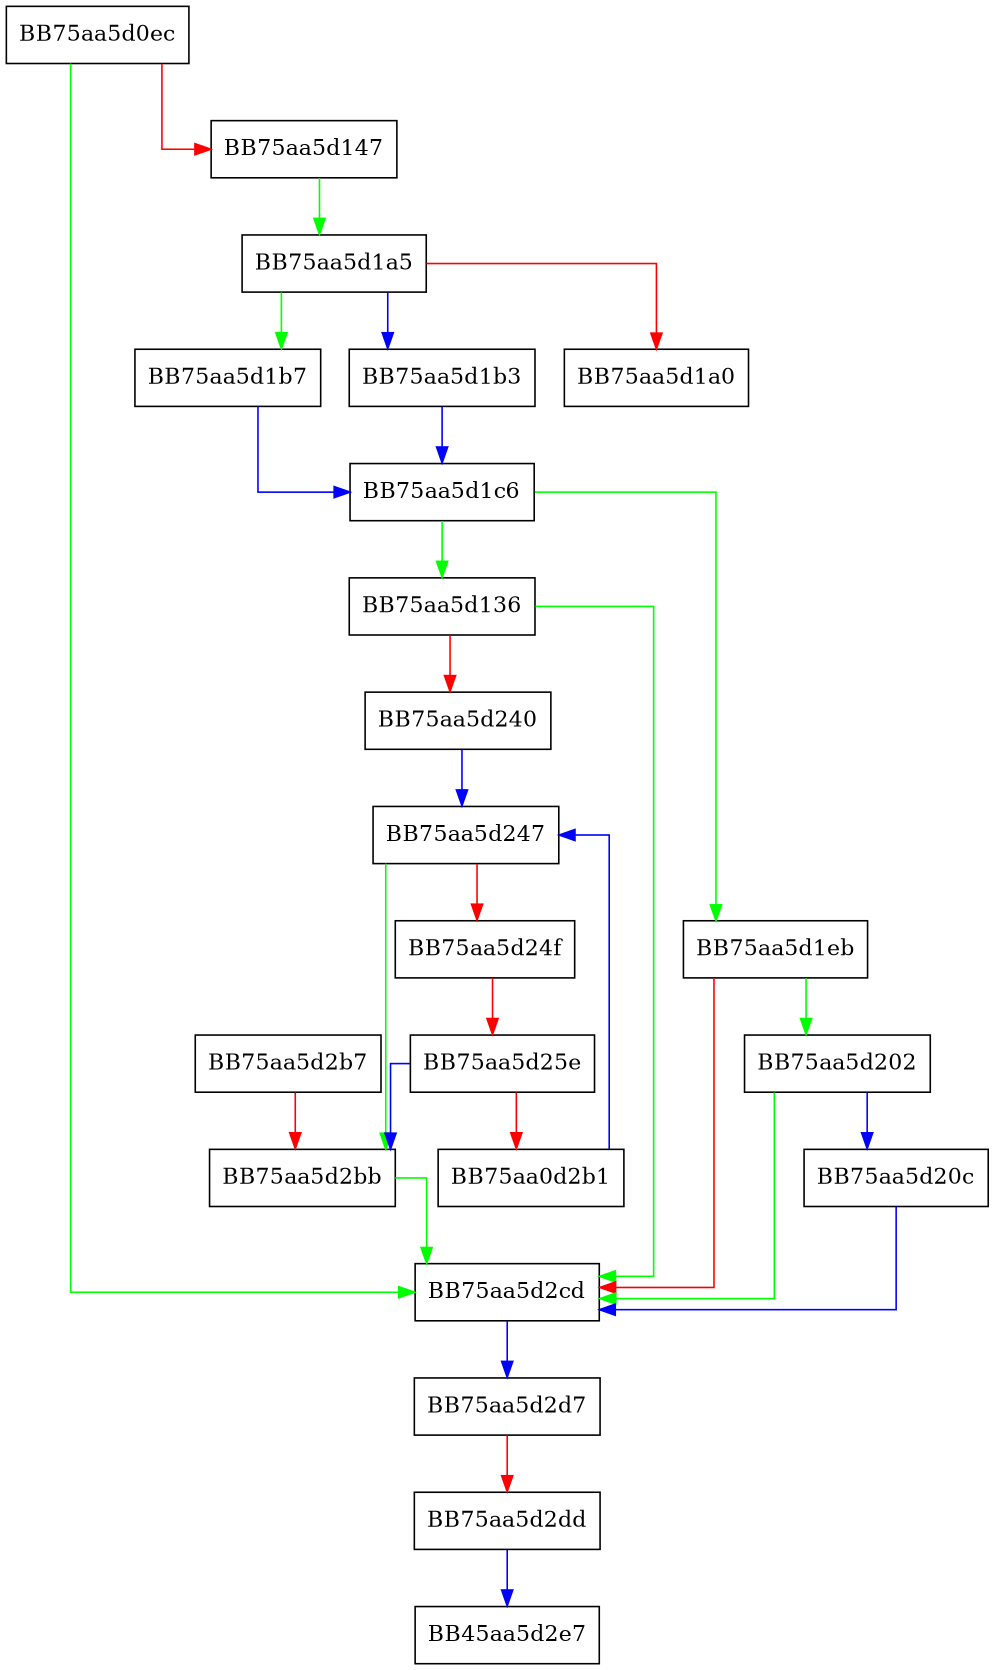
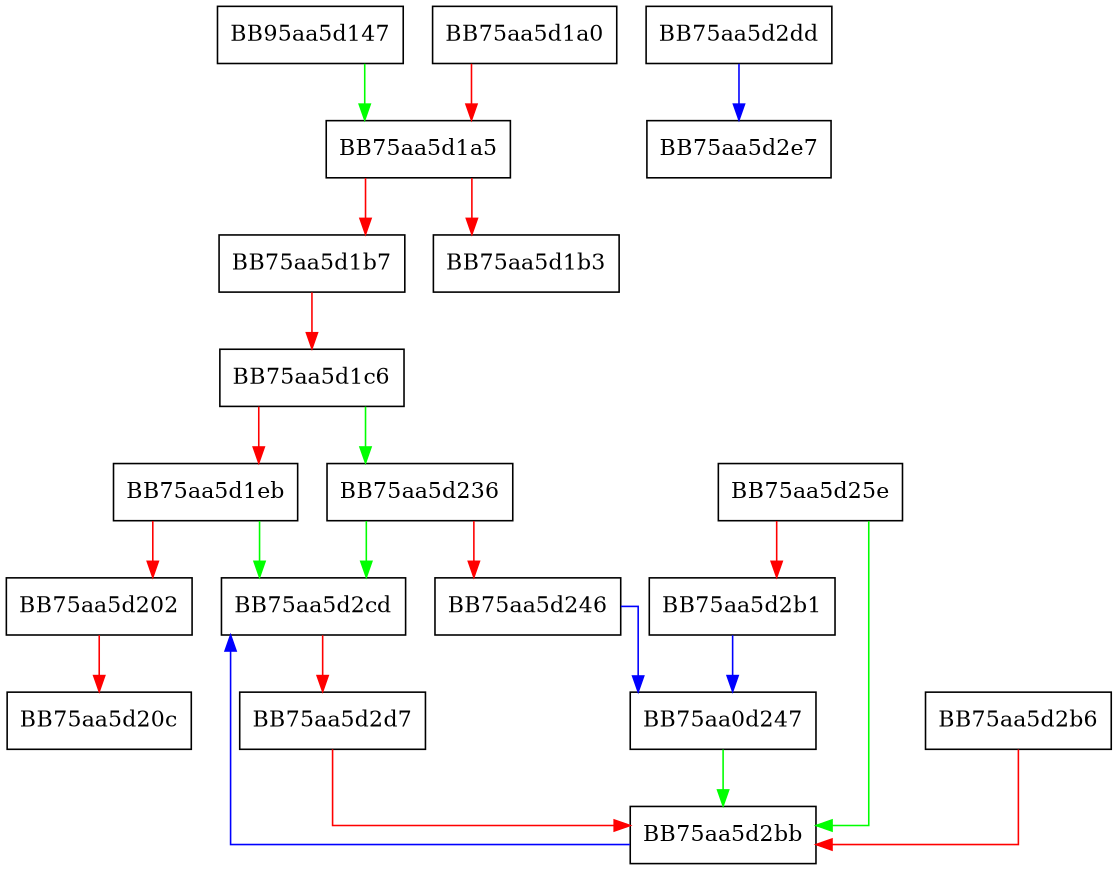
(98, 35) -> none
(304, 149) -> (310, 35)
(576, 264) -> (471, 84)
(281, 313) -> (366, 198)
(388, 313) -> (472, 198)
(442, 427) -> none
(258, 487) -> (312, 313)
(442, 606) -> (420, 492)
(716, 608) -> (259, 427)
(458, 721) -> (528, 606)
(466, 835) -> (723, 721)
(485, 949) -> none
(806, 998) -> (153, 541)
(288, 1064) -> (1018, 721)
(391, 1089) -> (869, 692)
(867, 1113) -> (99, 655)
(531, 1178) -> (742, 606)
(714, 1182) -> (260, 541)
(427, 1197) -> (333, 845)
(774, 1275) -> none
(807, 1310) -> none
(507, 1341) -> (323, 655)
(507, 1456) -> (435, 826)
(507, 1635) -> (739, 149)
